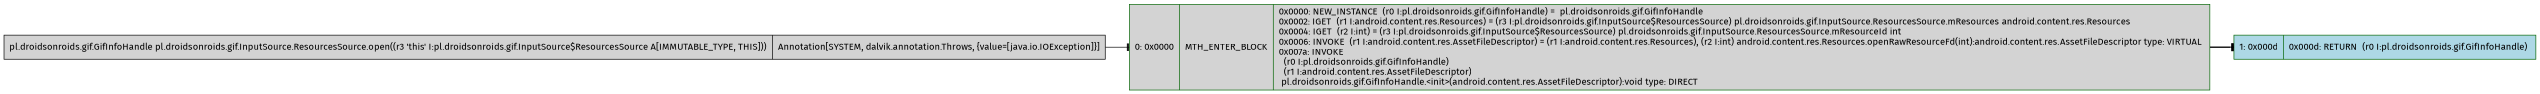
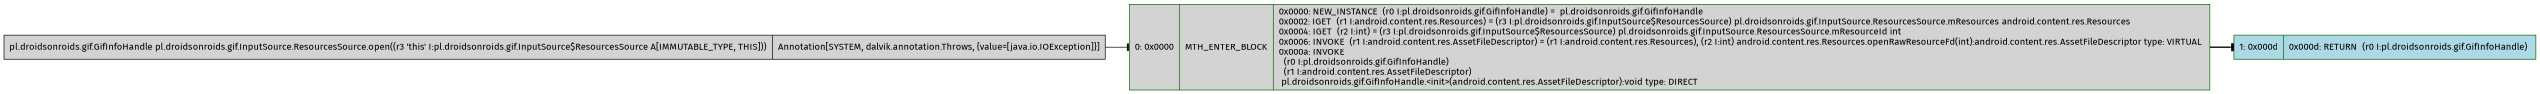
(1314, 52) -> (1314, 52)
